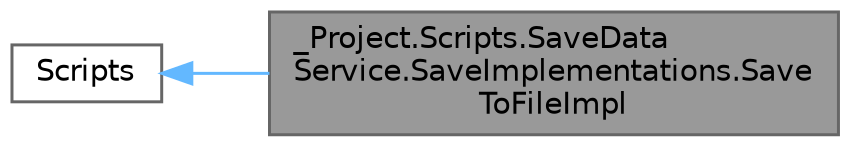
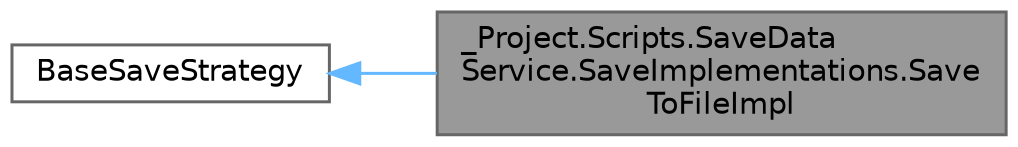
(87, 73) -> (171, 73)
